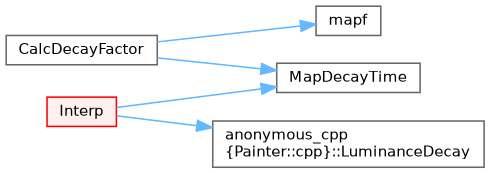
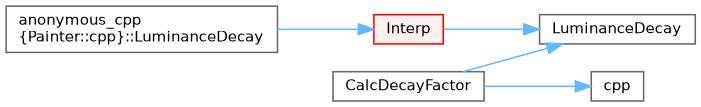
(348, 21) -> (617, 86)
(348, 78) -> (617, 29)
(157, 121) -> (318, 29)
